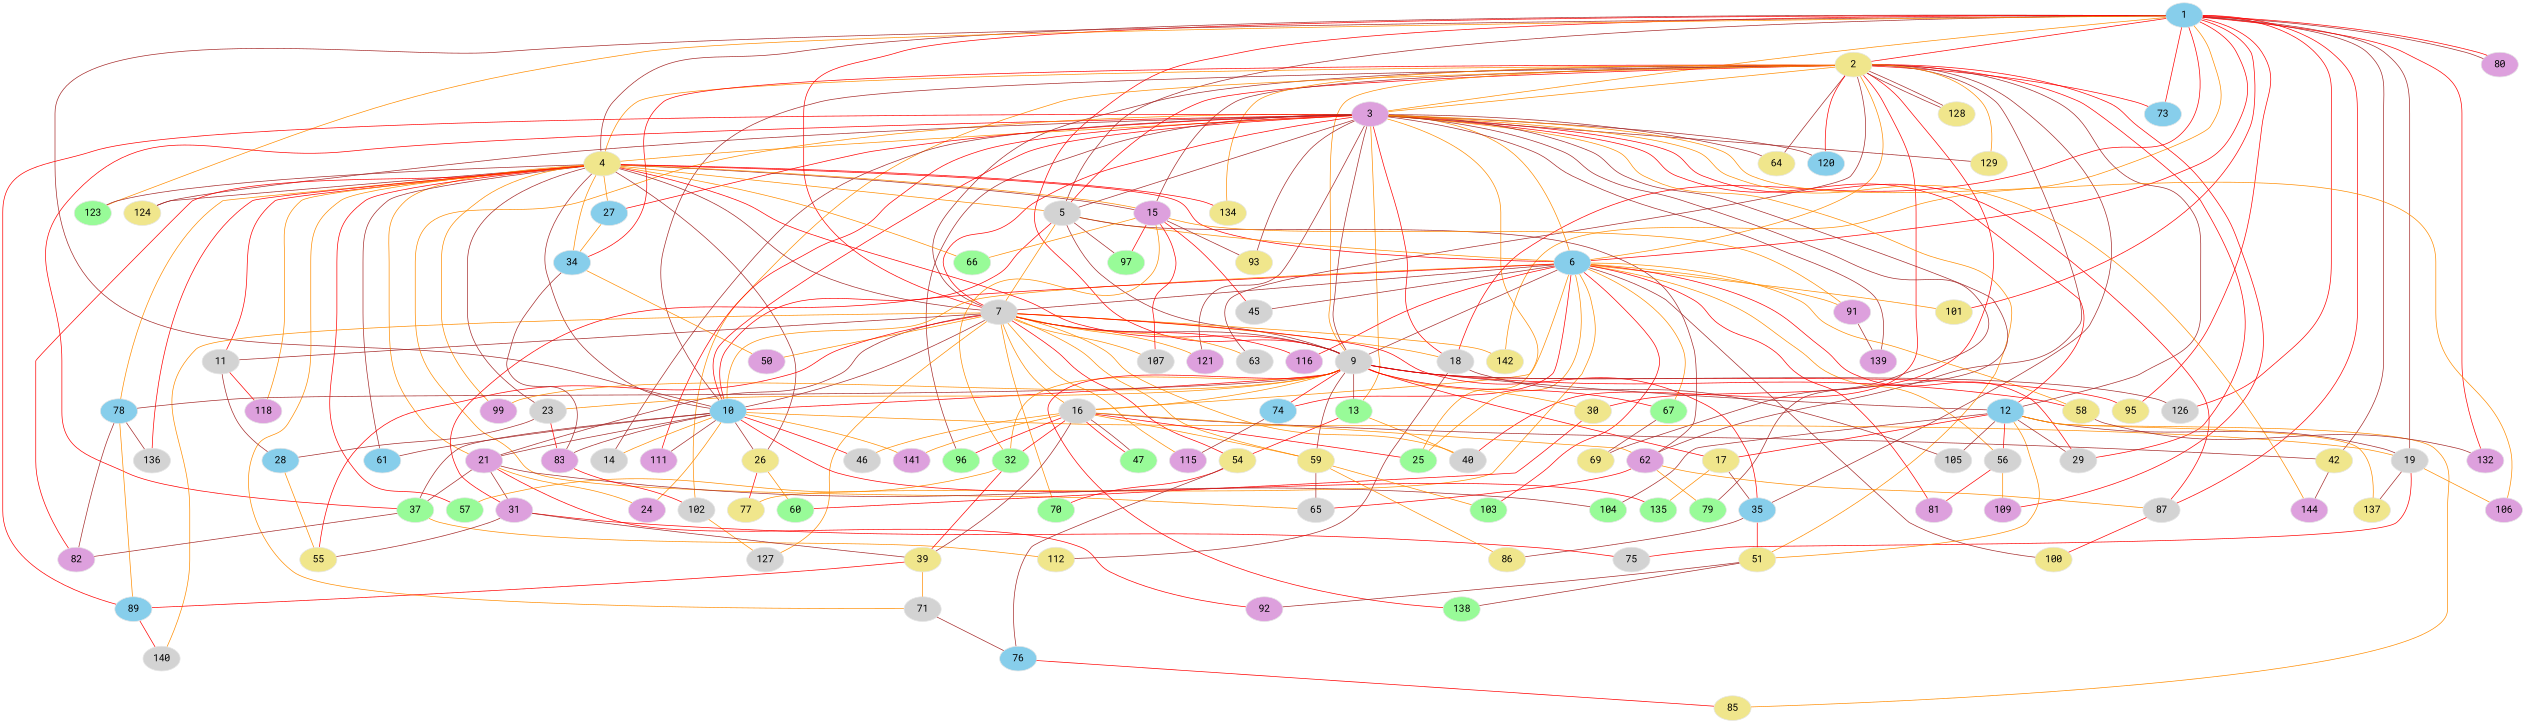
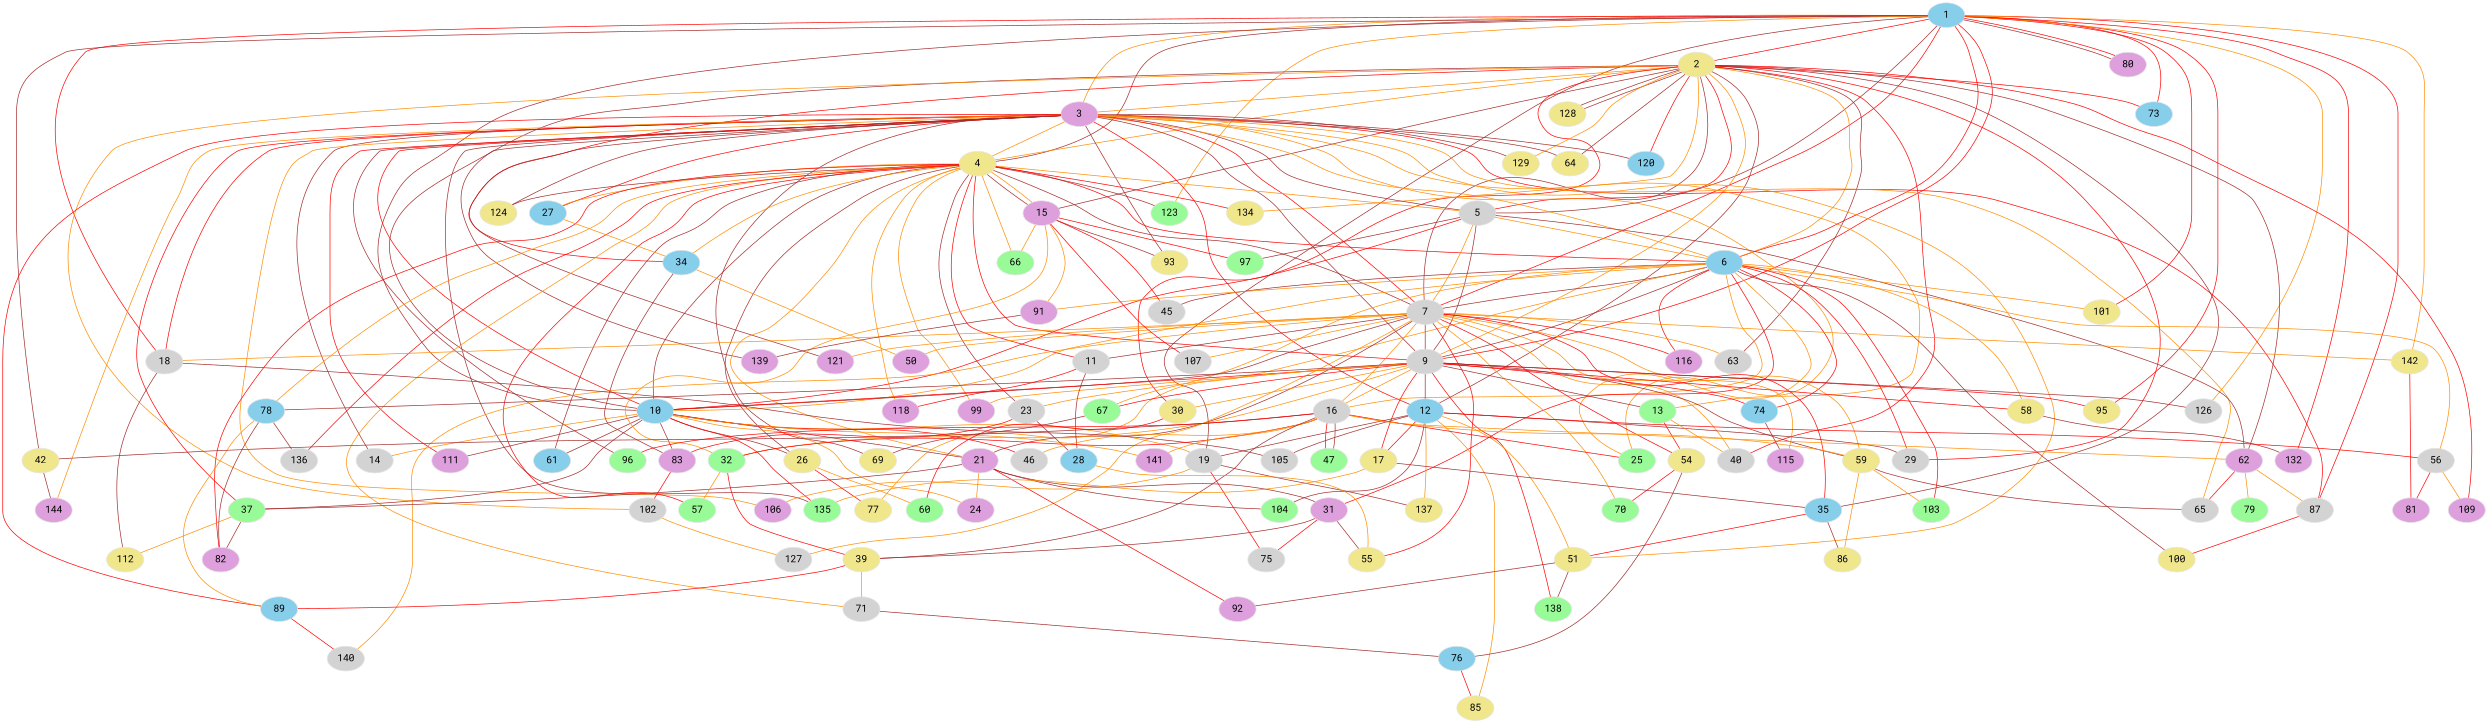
(2331, 200) -> (2305, 85)
(1883, 254) -> (457, 166)
(1778, 354) -> (2410, 436)
